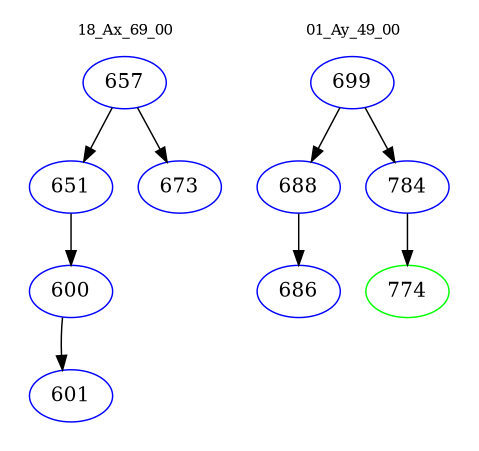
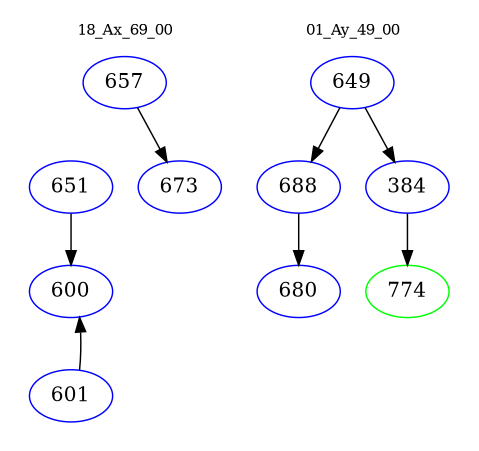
(352, 83) -> (352, 83)
(101, 128) -> none
(407, 187) -> (407, 187)
(299, 291) -> (299, 291)
(61, 336) -> (81, 351)
